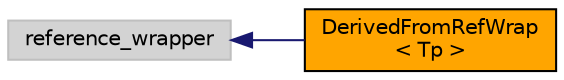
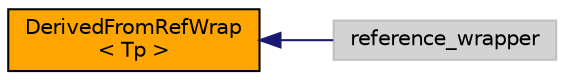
(279, 40) -> (307, 40)
